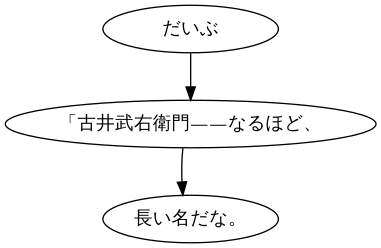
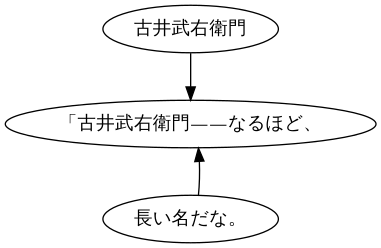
(191, 29) -> (191, 29)
(182, 165) -> (199, 178)
